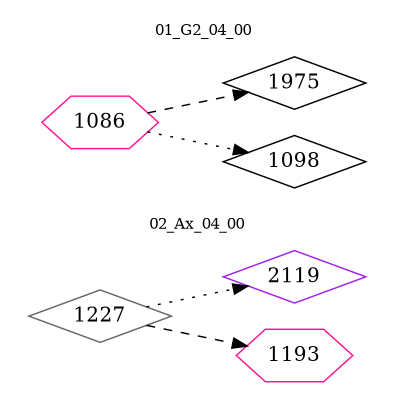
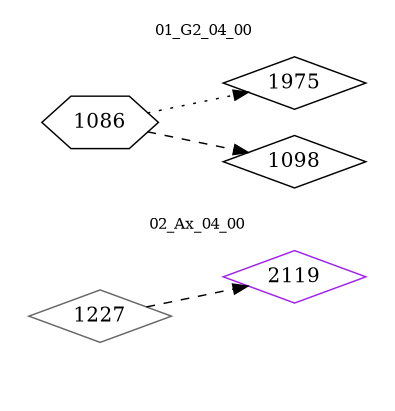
(191, 104) -> (191, 104)
(100, 122) -> (100, 122)
(191, 141) -> (191, 141)
(190, 298) -> (190, 298)
(295, 355) -> none
